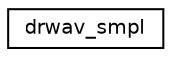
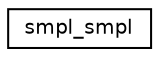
(86, 29) -> (80, 29)
